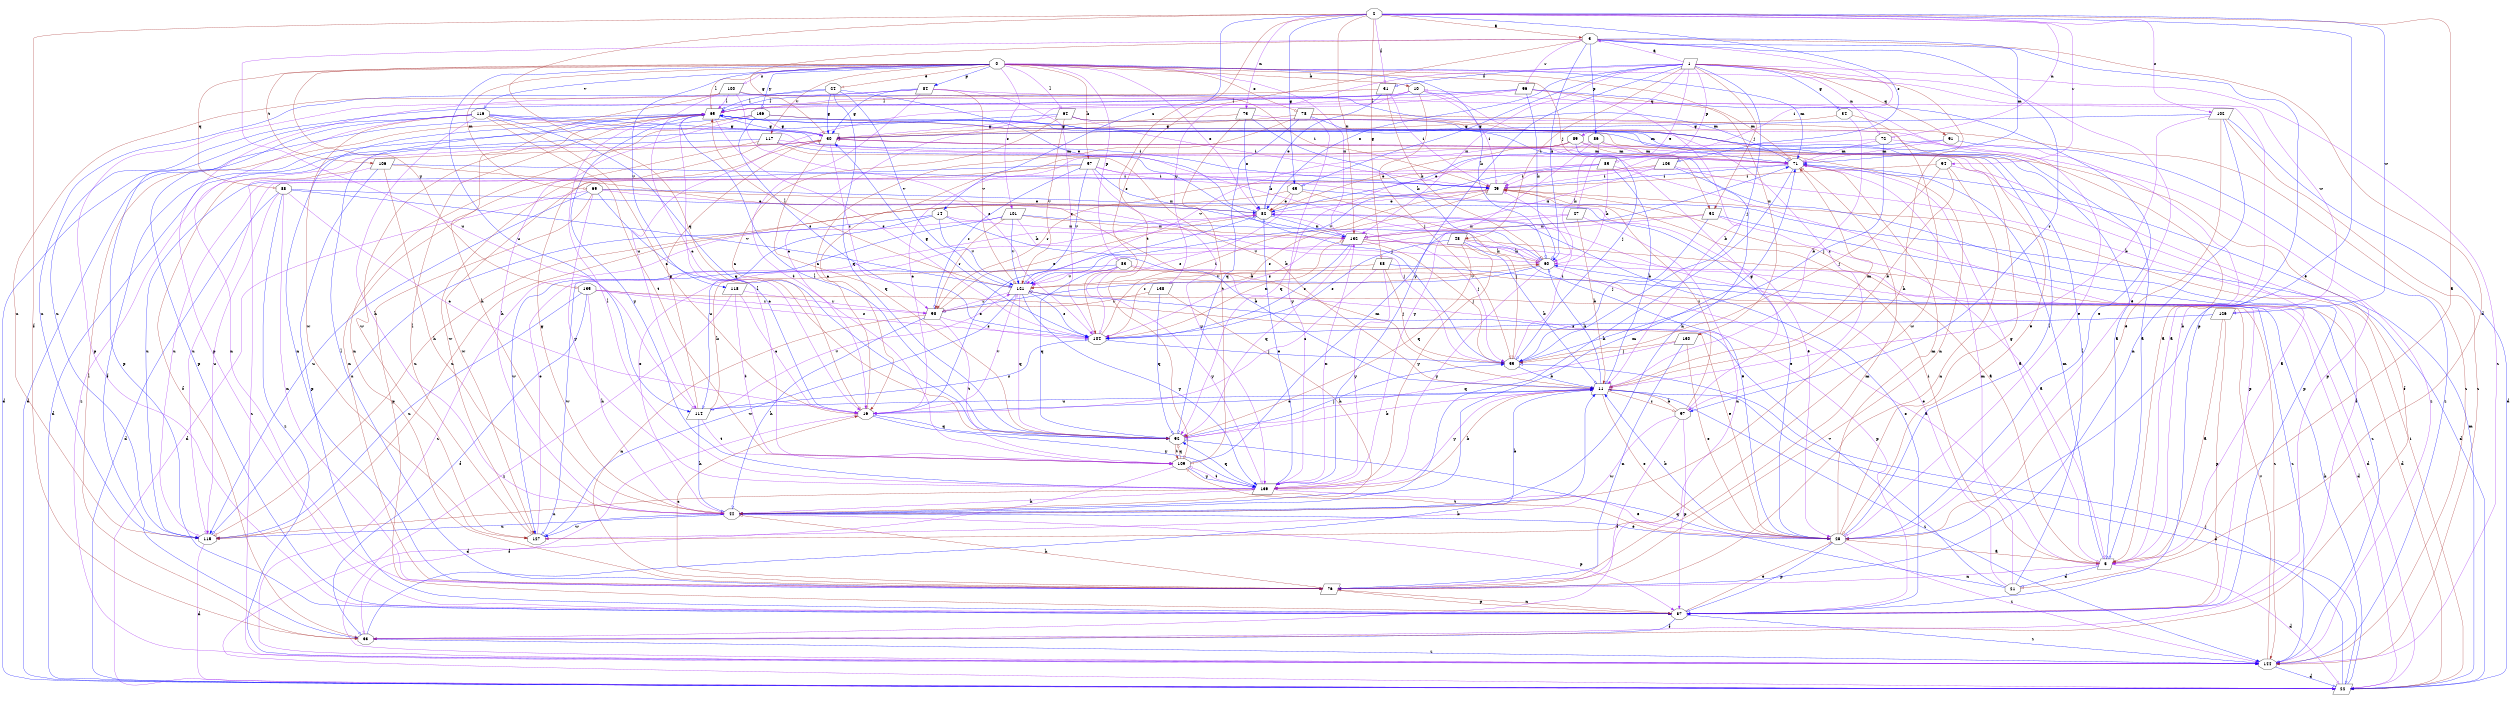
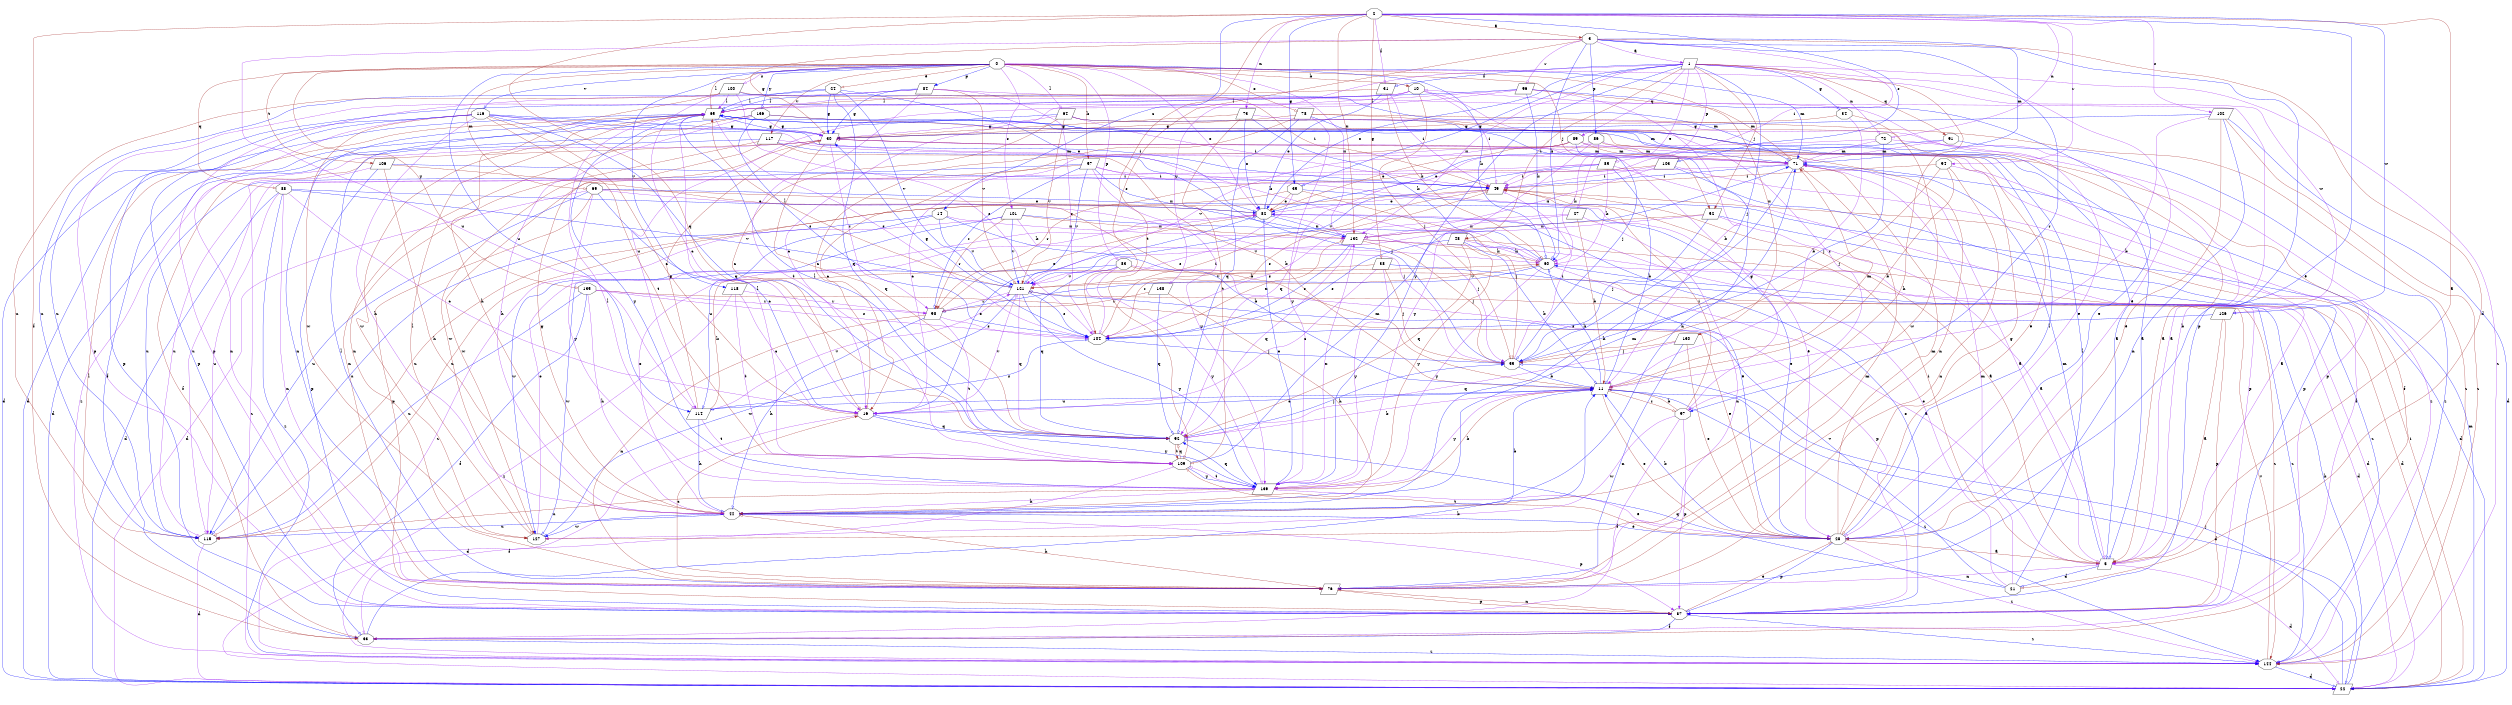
(1642, 50) -> (1638, 54)
